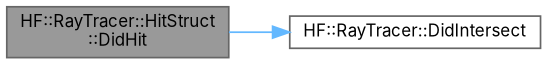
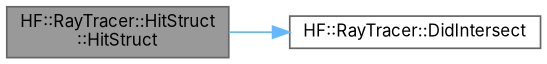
(118, 32) -> (118, 32)
